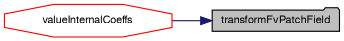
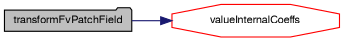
(186, 21) -> (146, 21)
